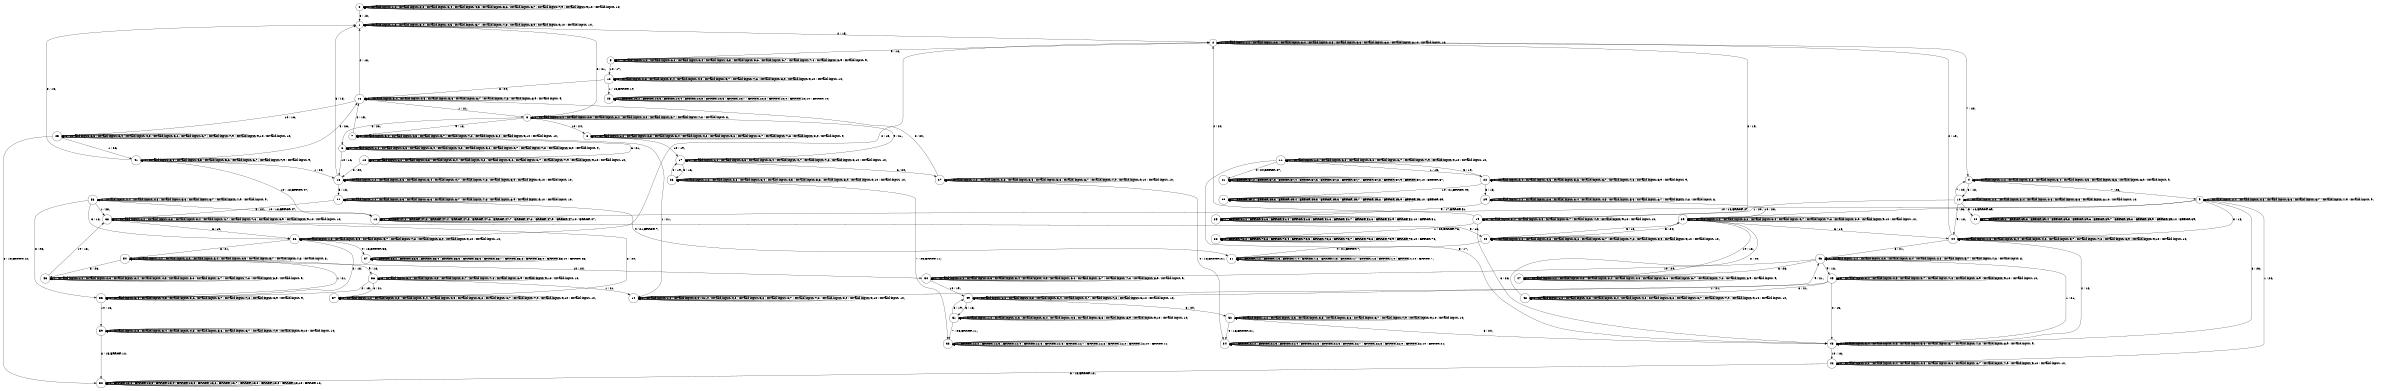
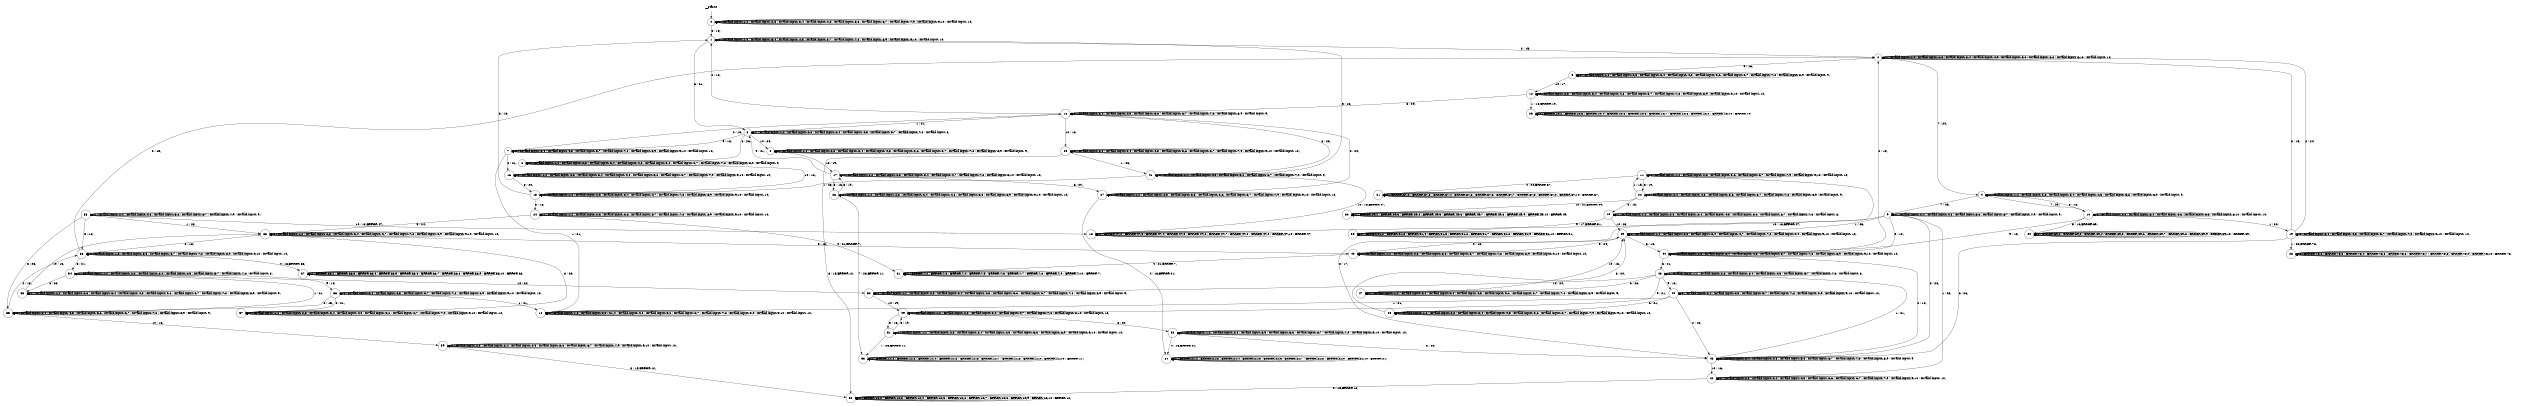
none -> (711, 7)
(1358, 292) -> (1291, 310)
